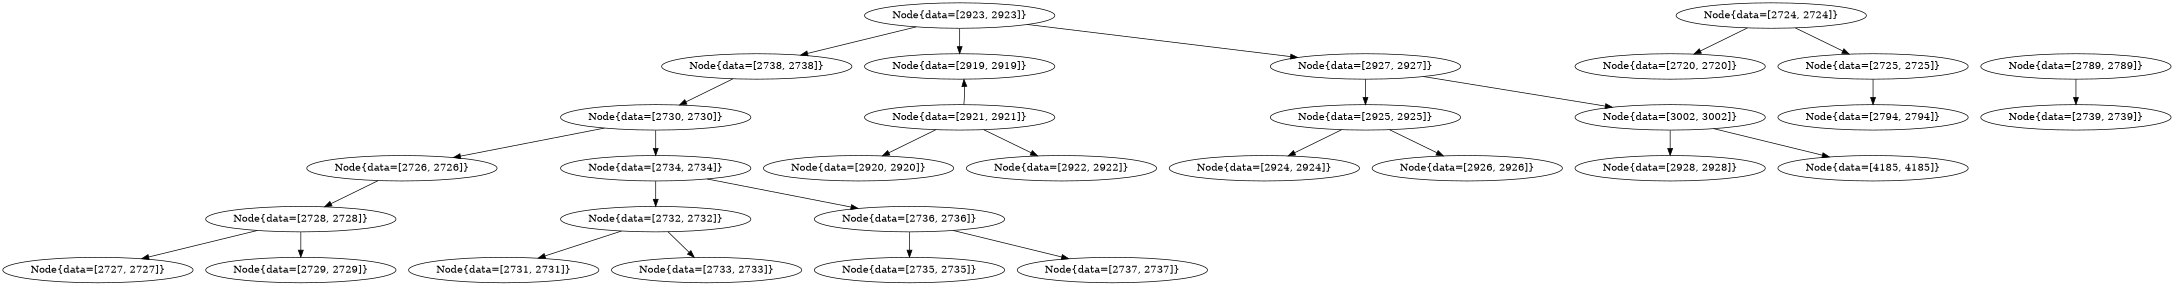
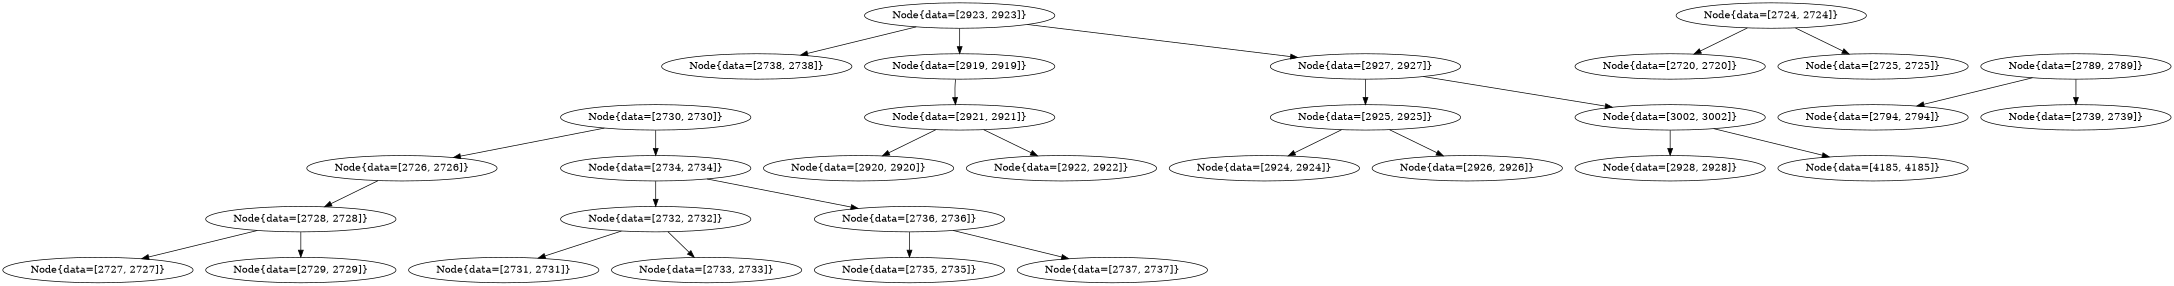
(1873, 88) -> (1978, 91)
(709, 90) -> none
(964, 96) -> (955, 88)
